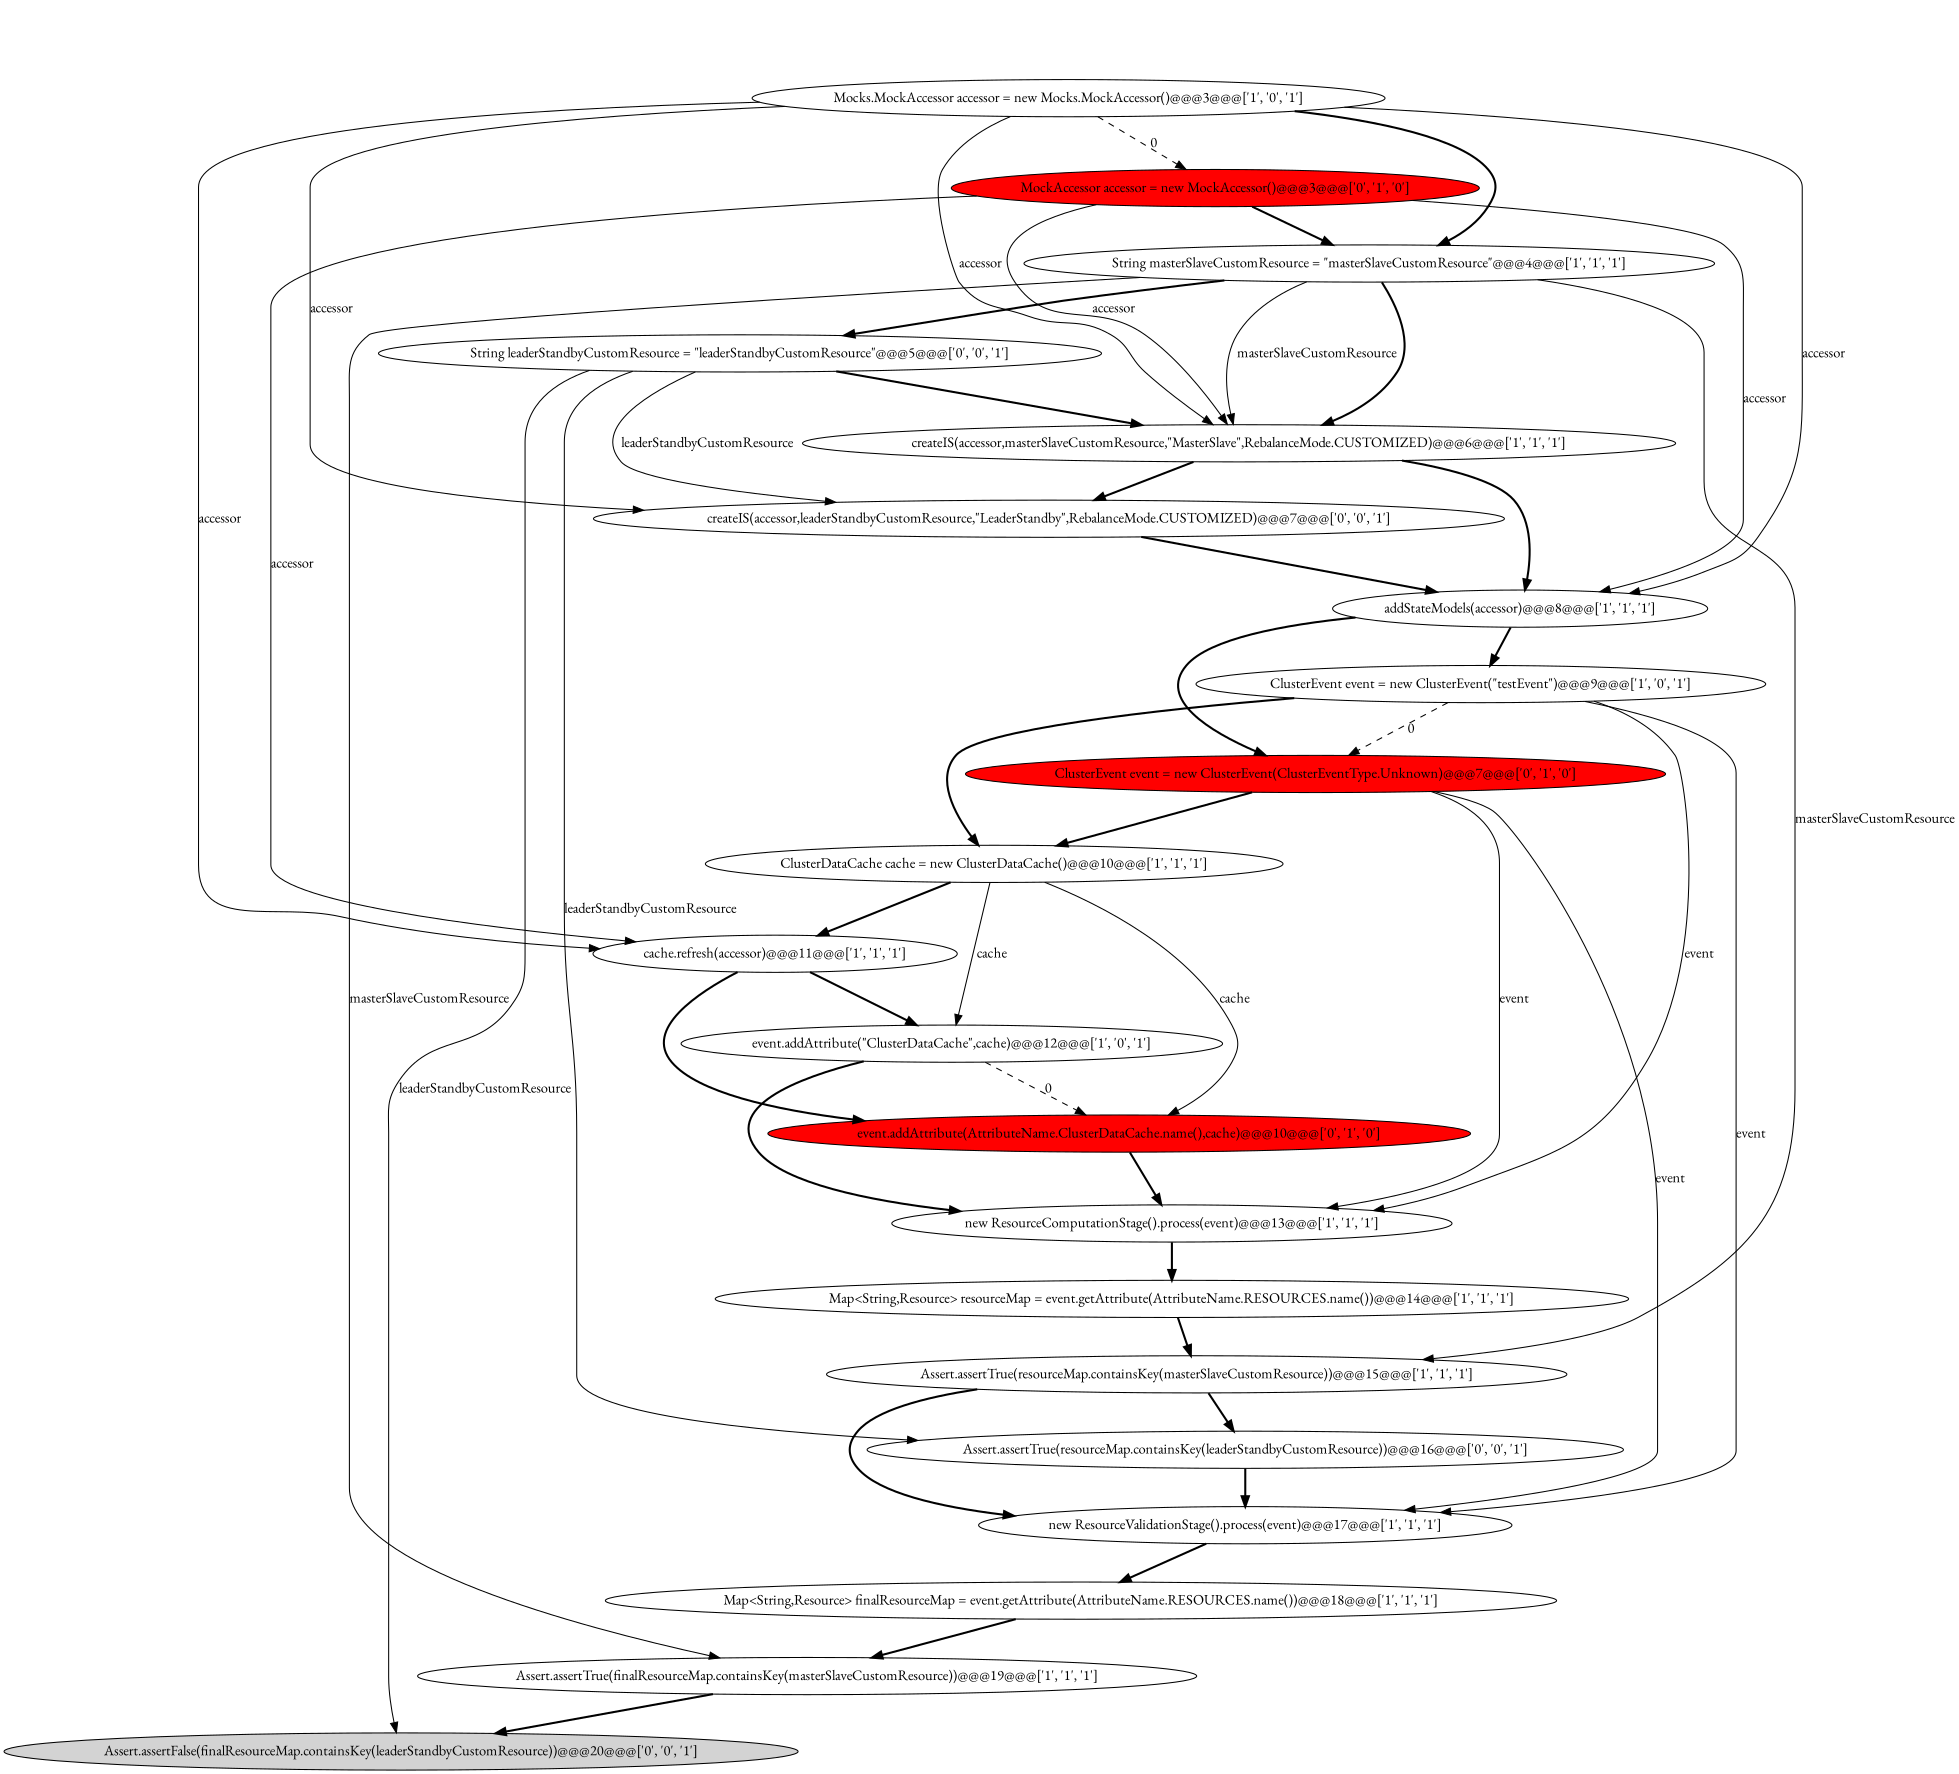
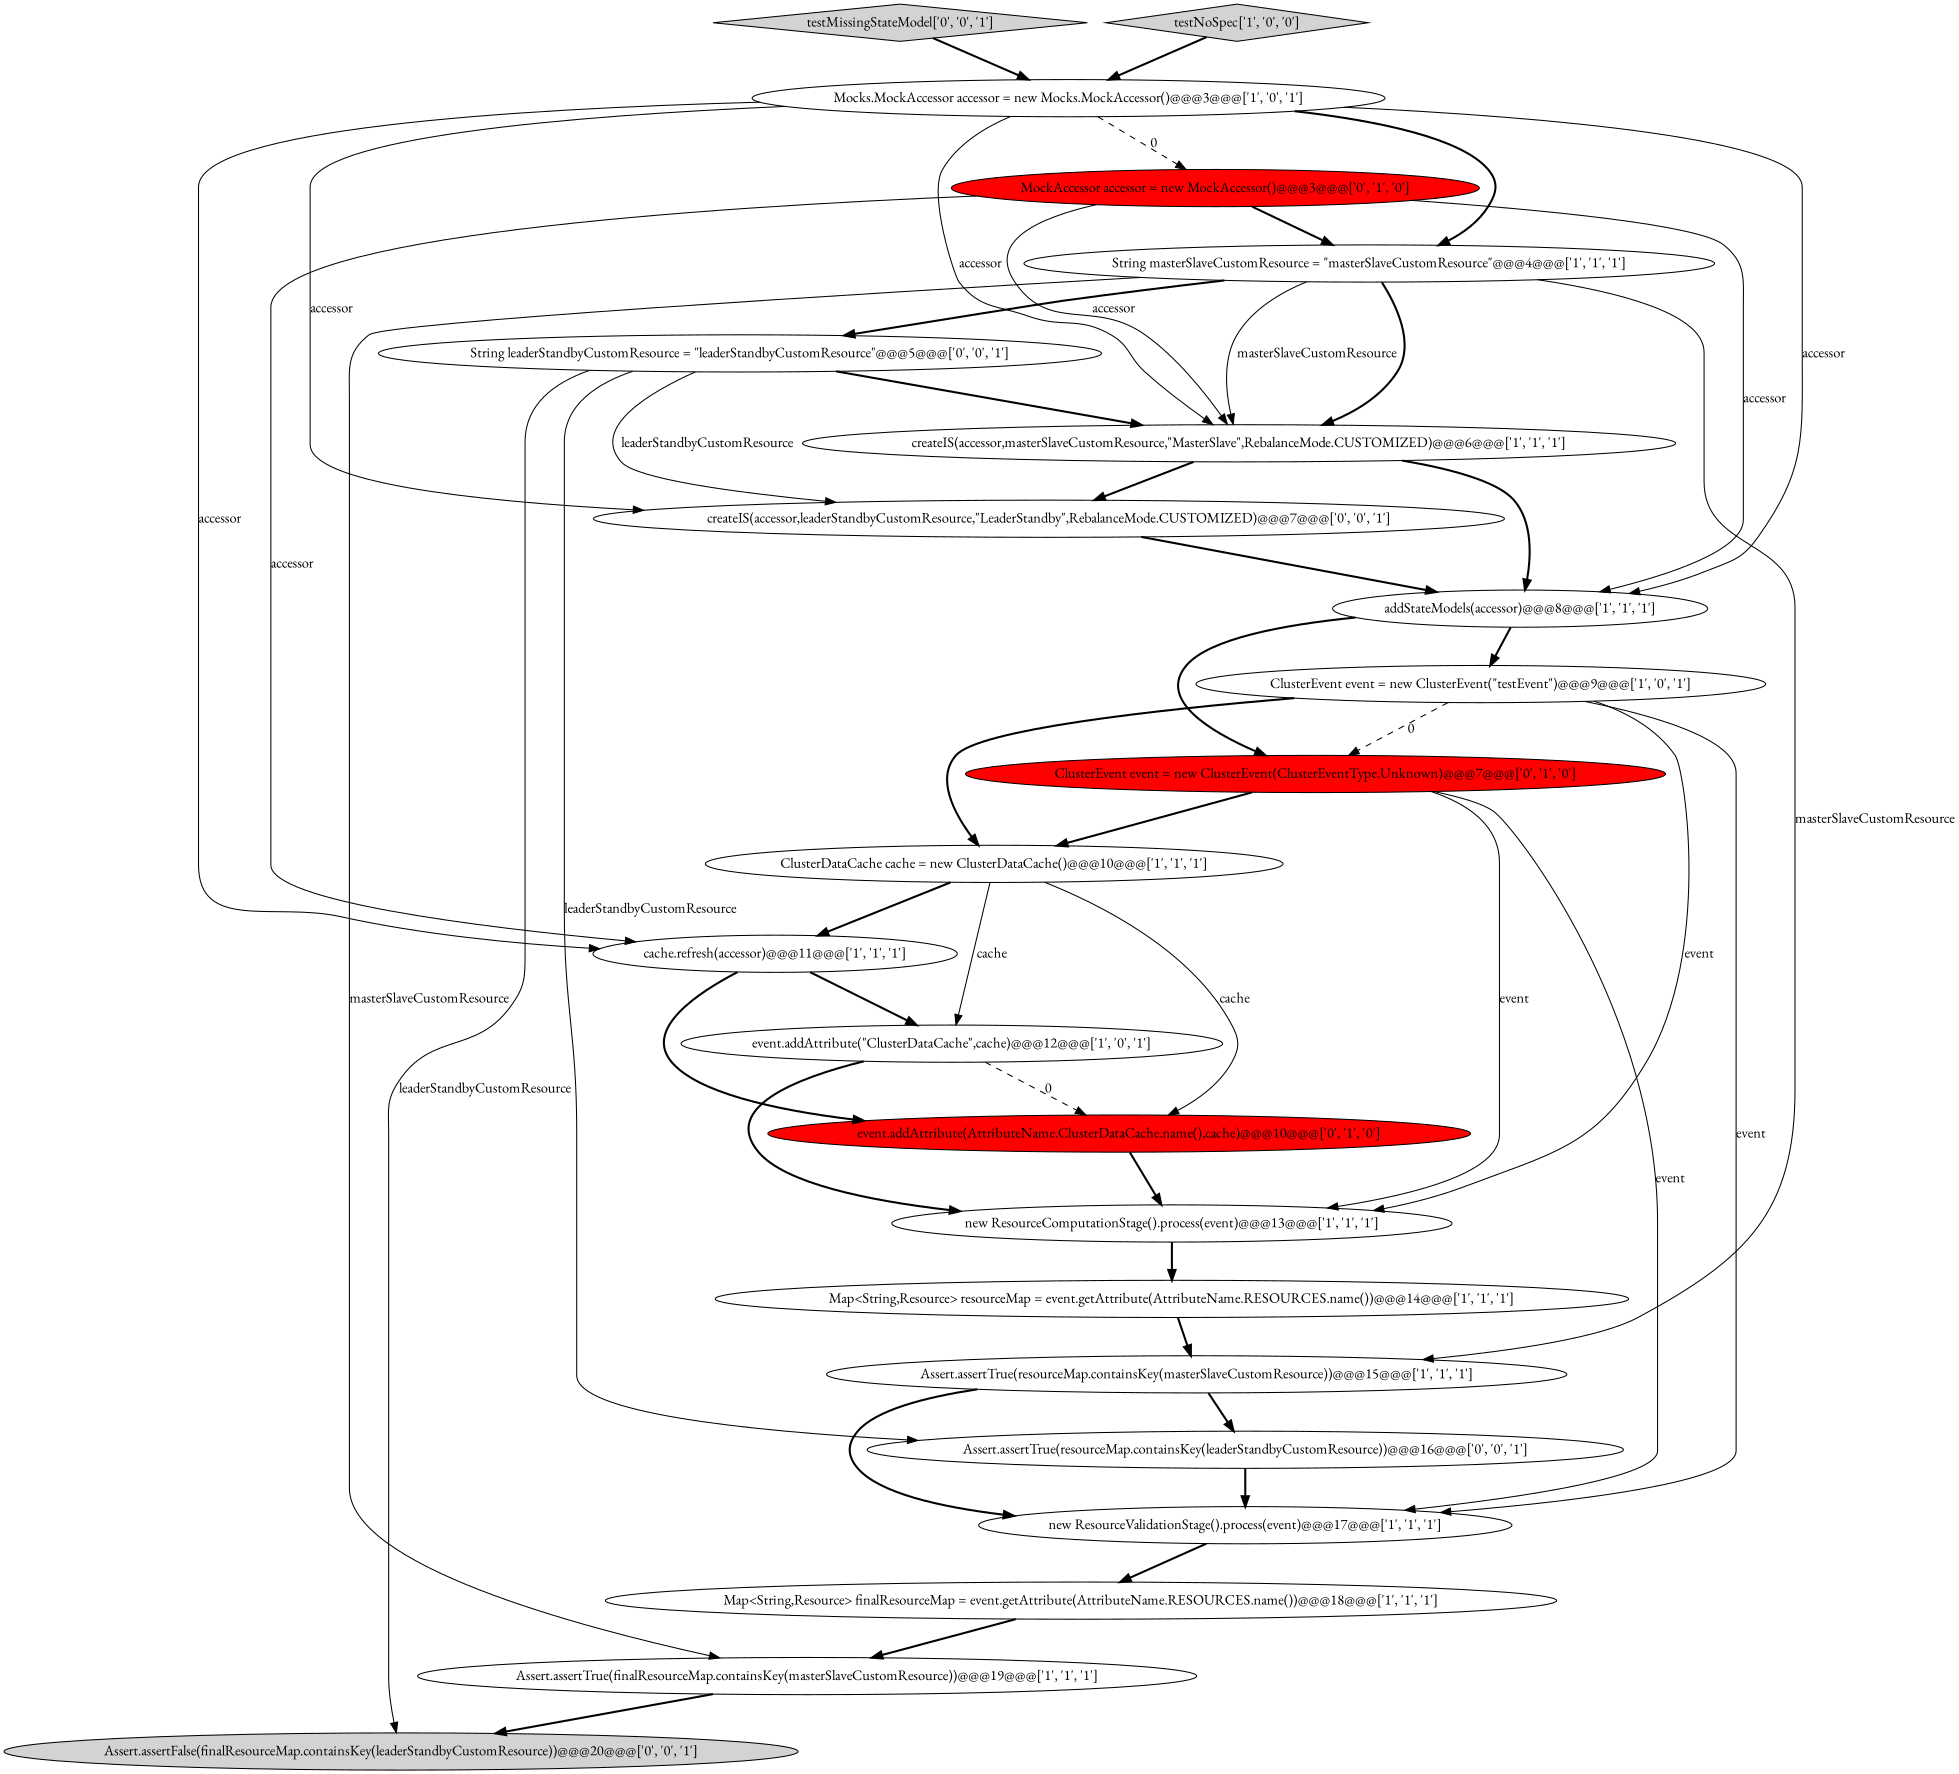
none -> (900, 23)
none -> (1237, 23)
